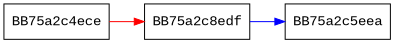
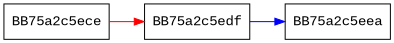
(57, 22) -> (57, 22)
(197, 22) -> (197, 22)
